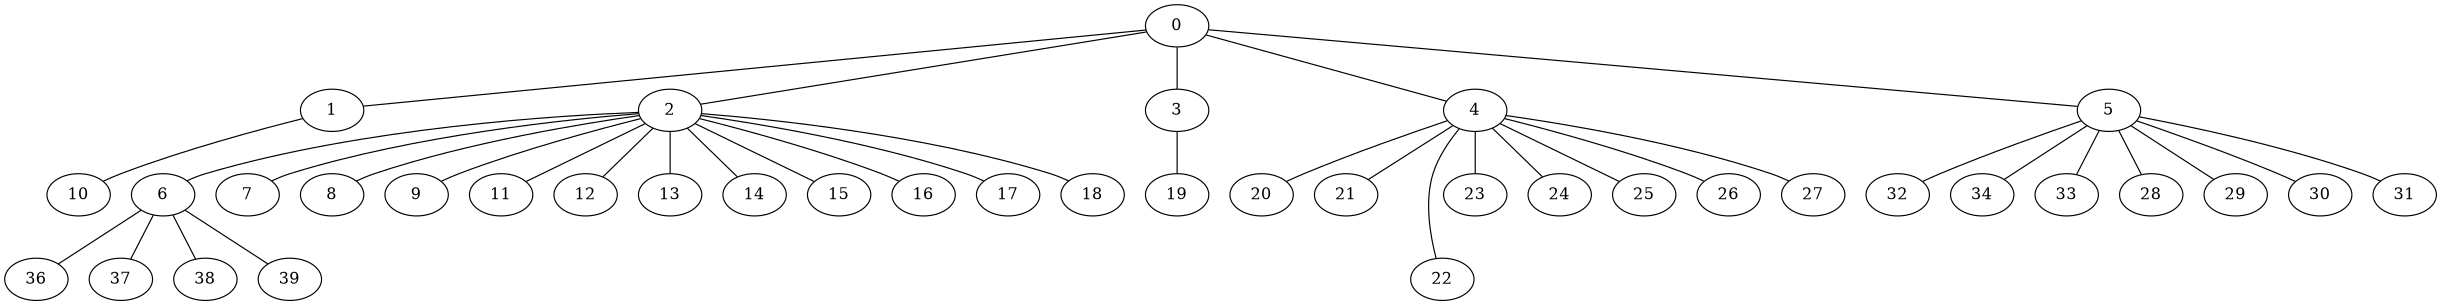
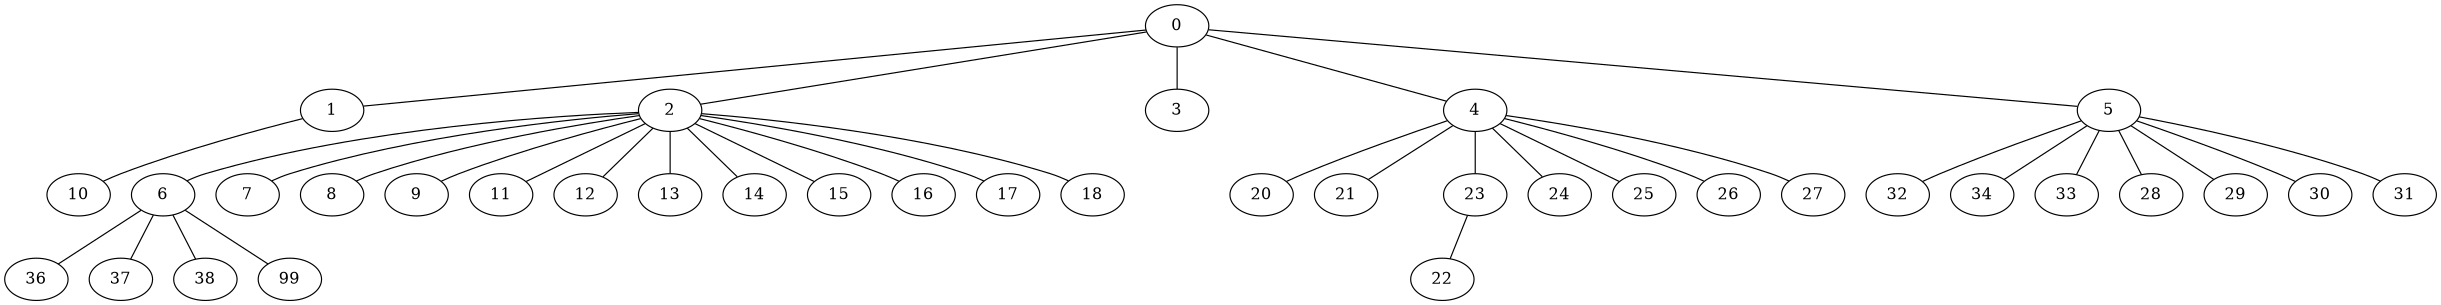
(1430, 190) -> (1459, 237)
(1177, 195) -> none
(290, 279) -> (290, 279)
